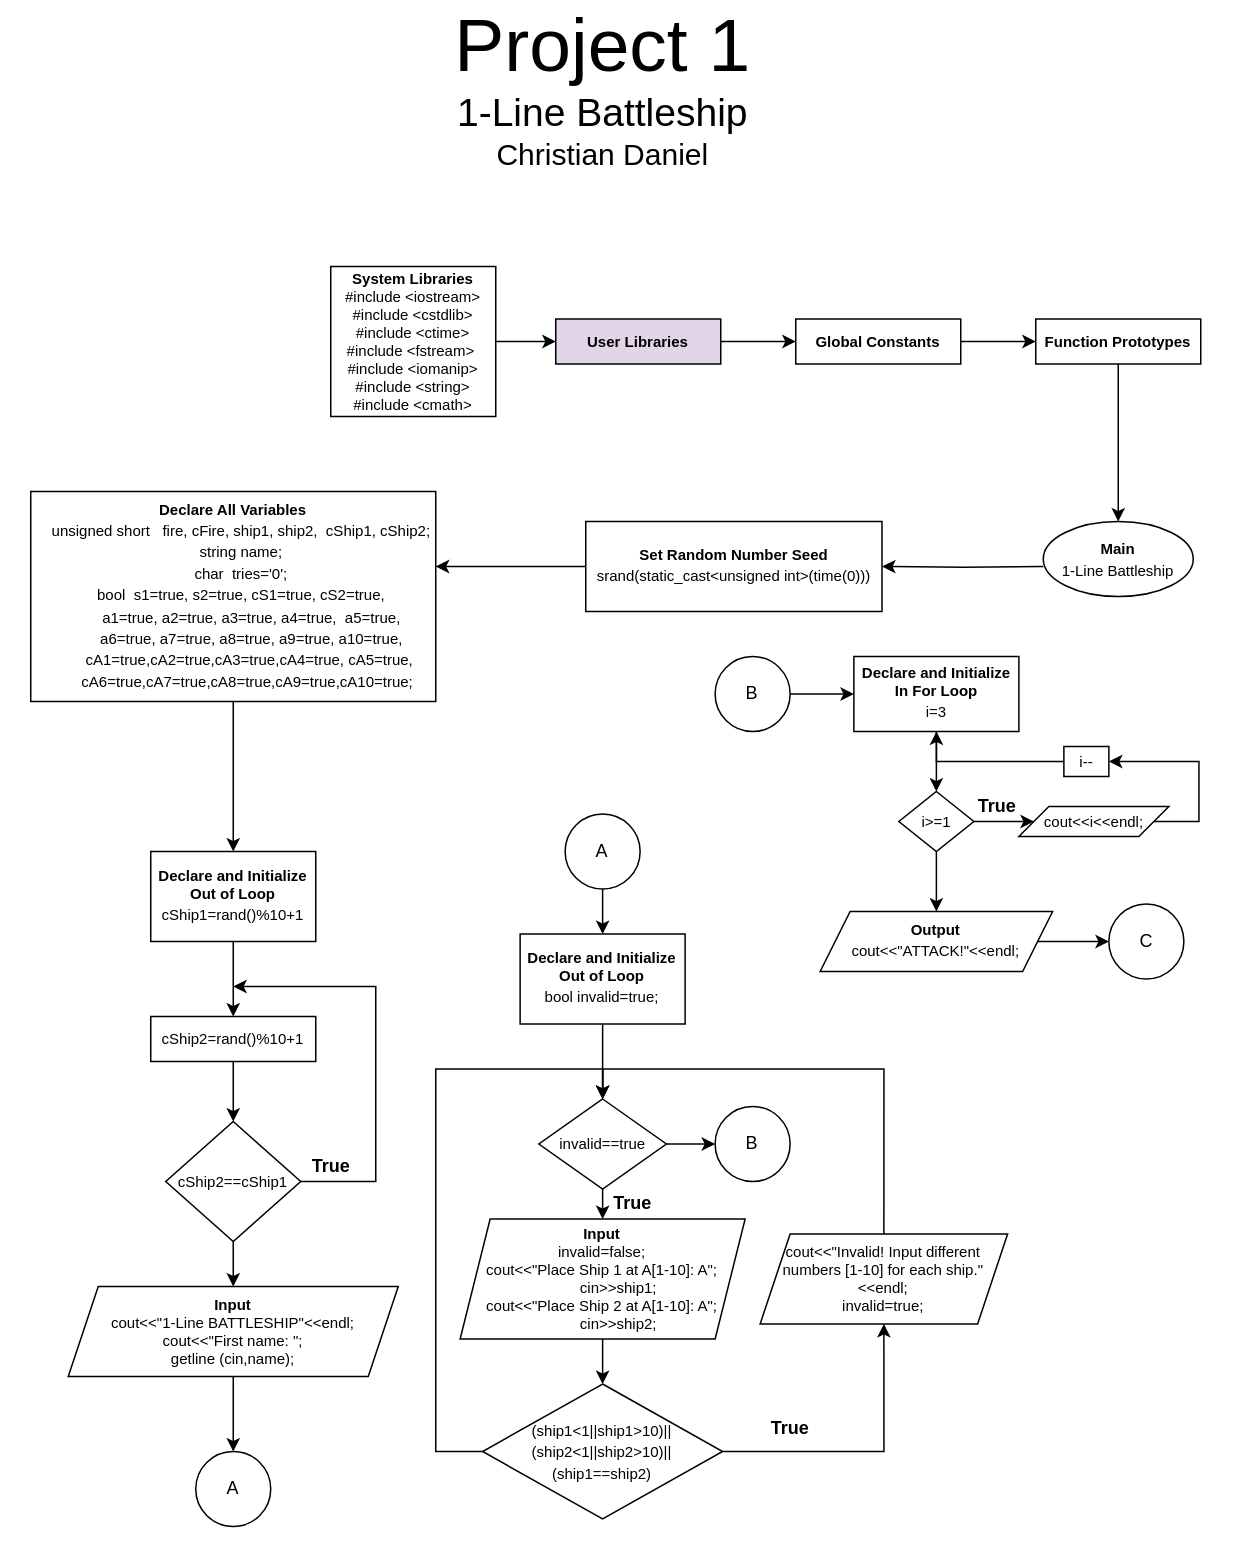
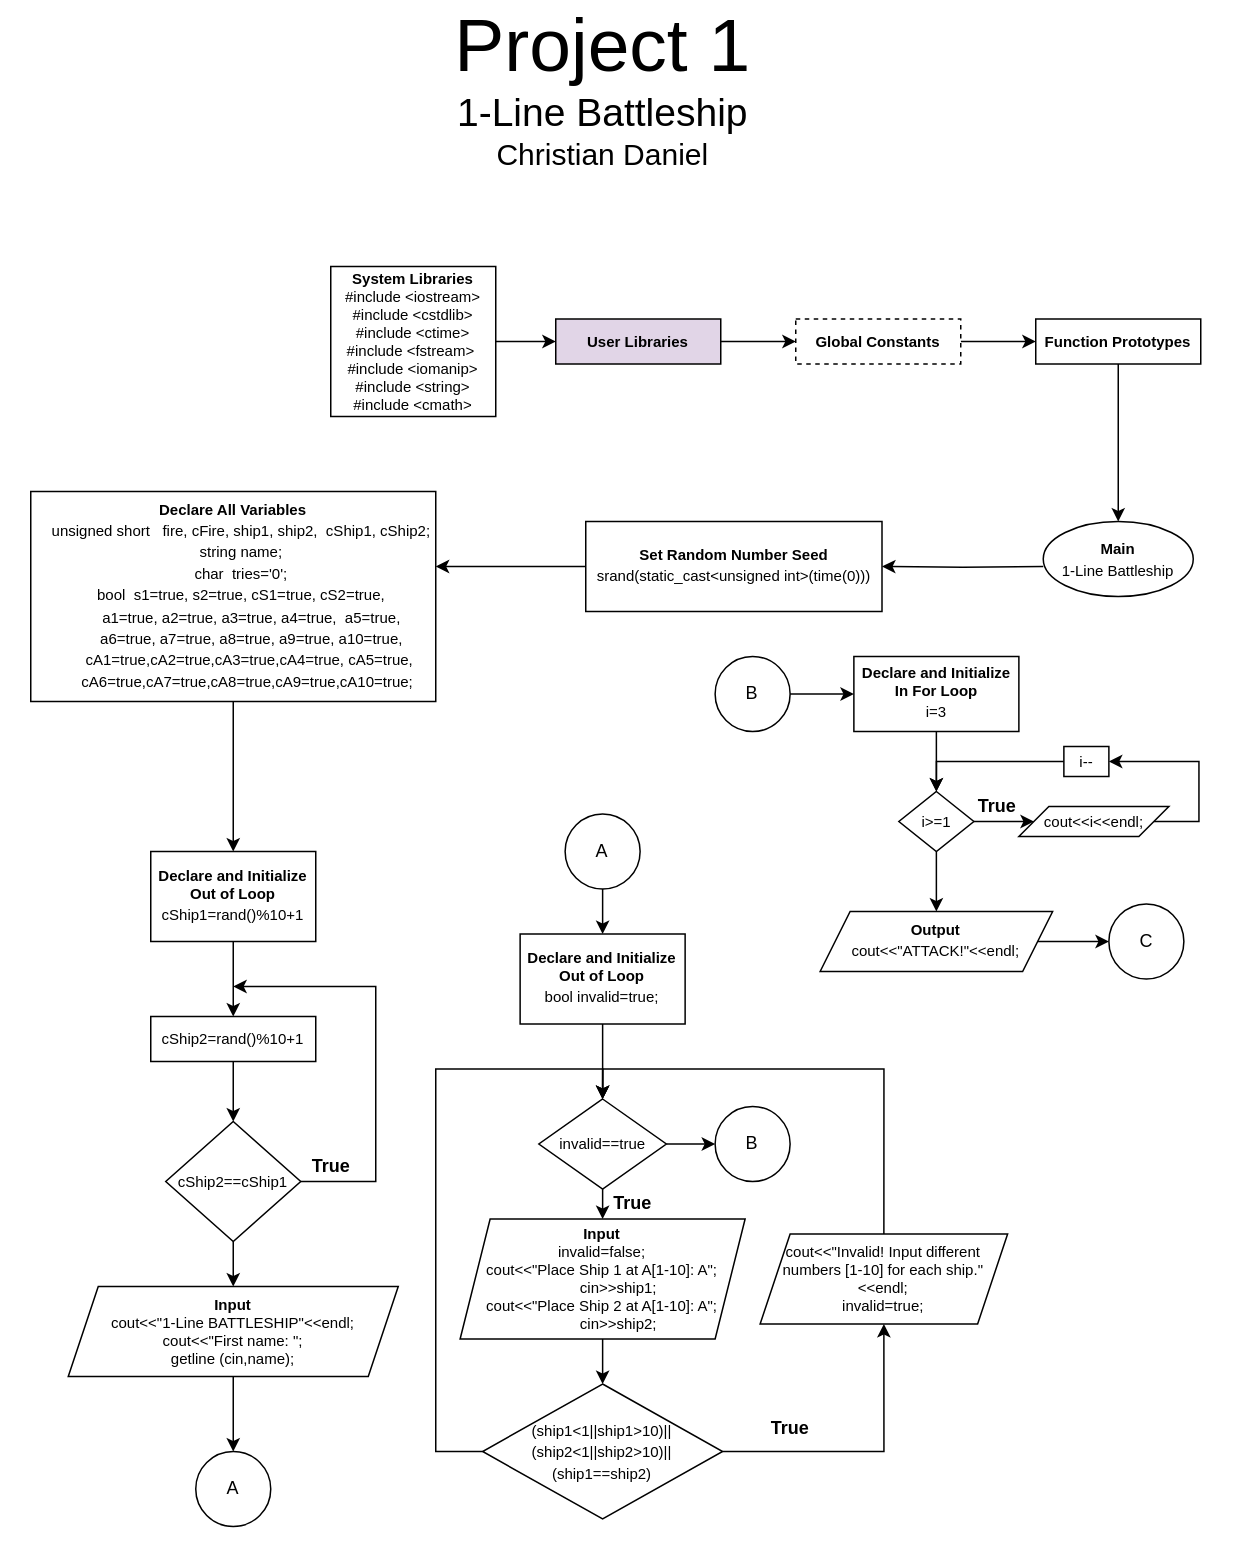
(878, 341) -> (878, 341)
(939, 761) -> (939, 761)
